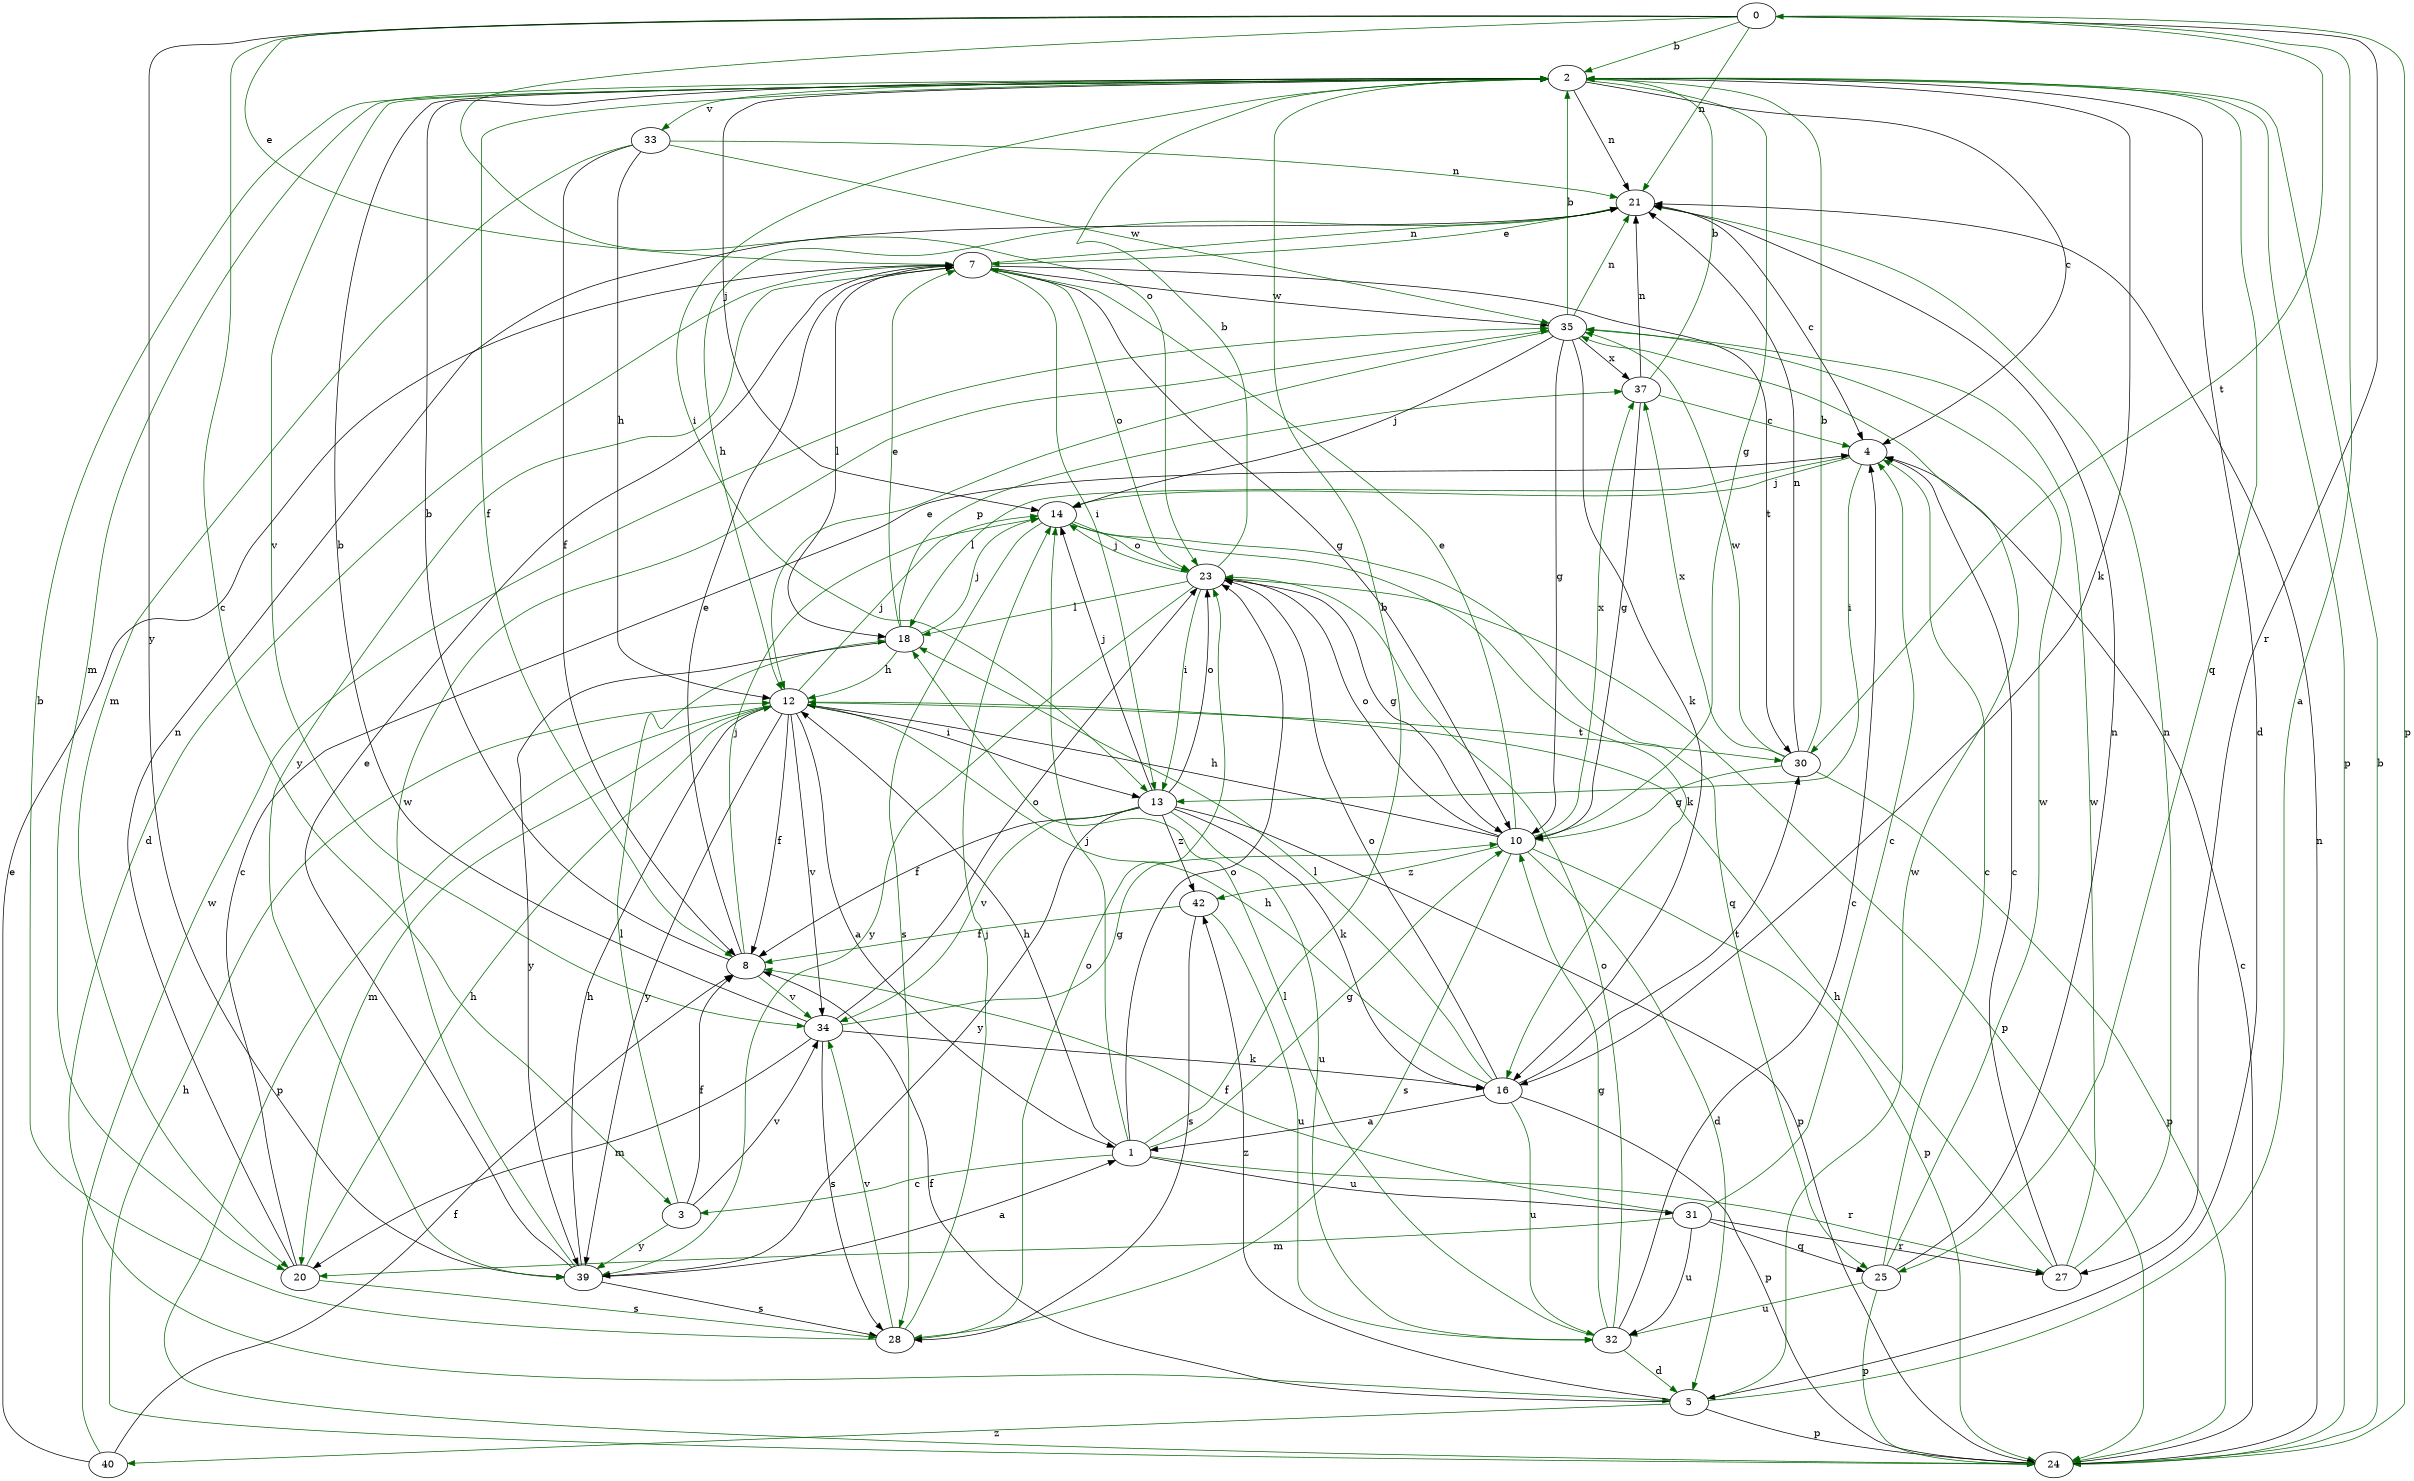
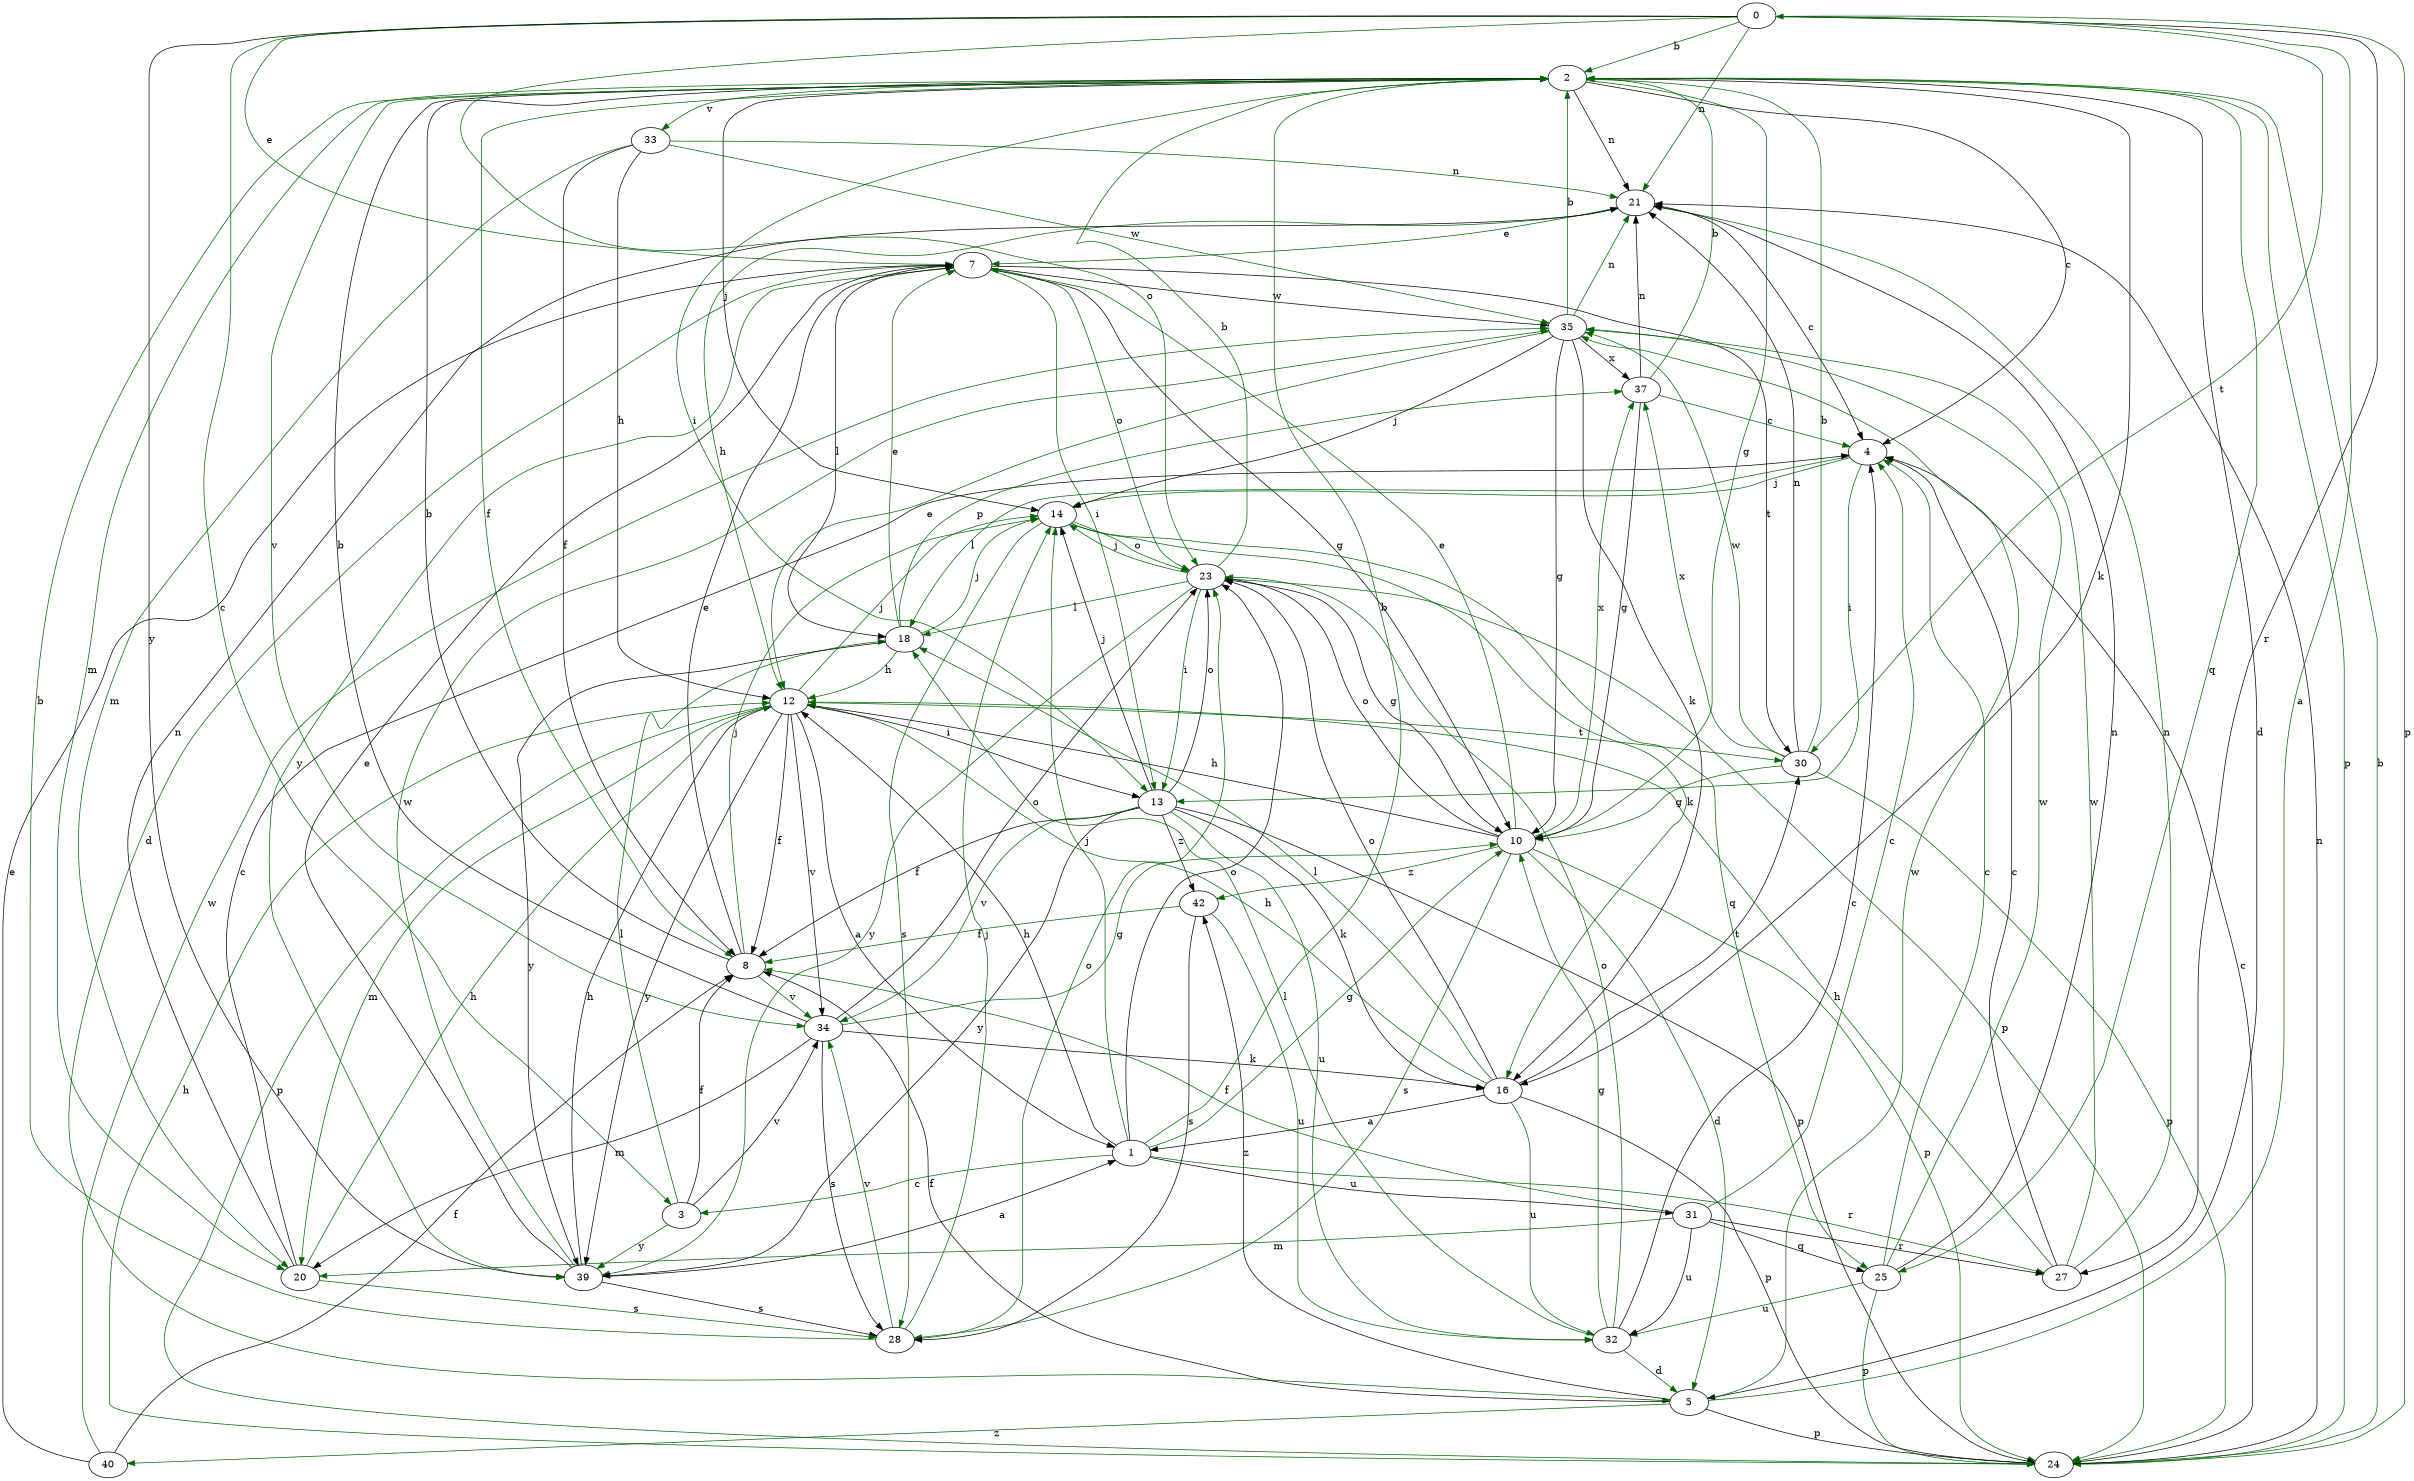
(1301, 237) -> none
